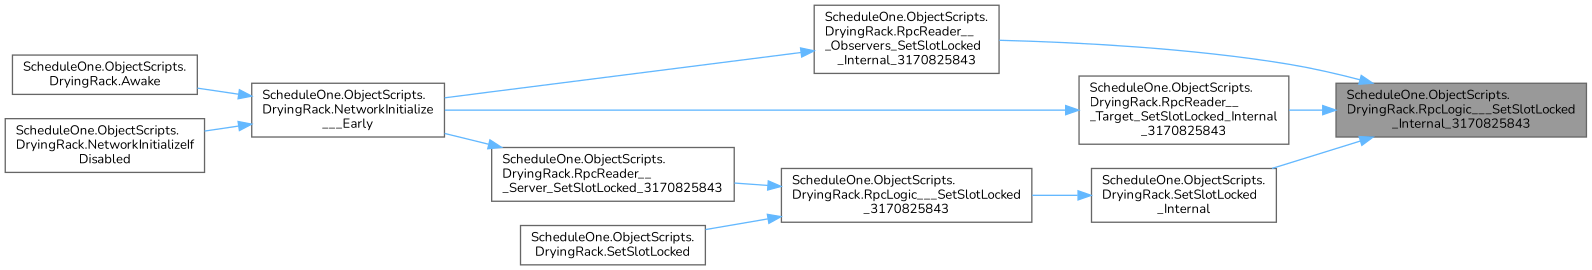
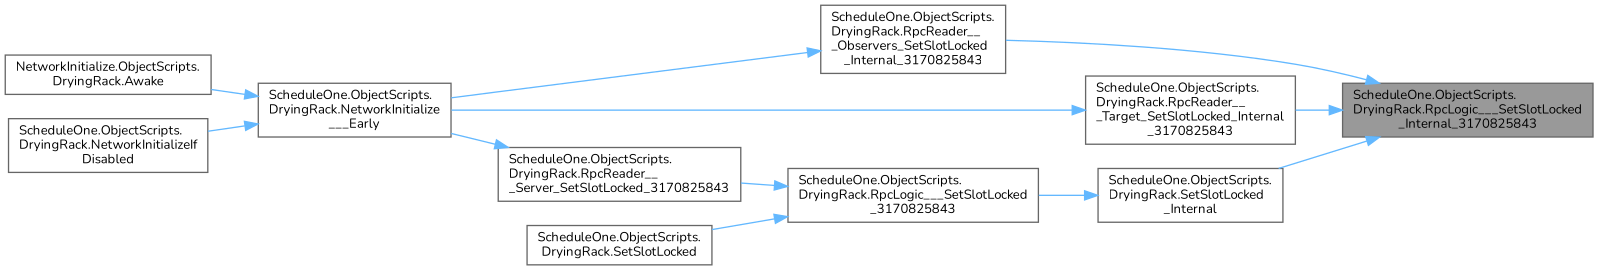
(105, 75) -> (108, 75)
